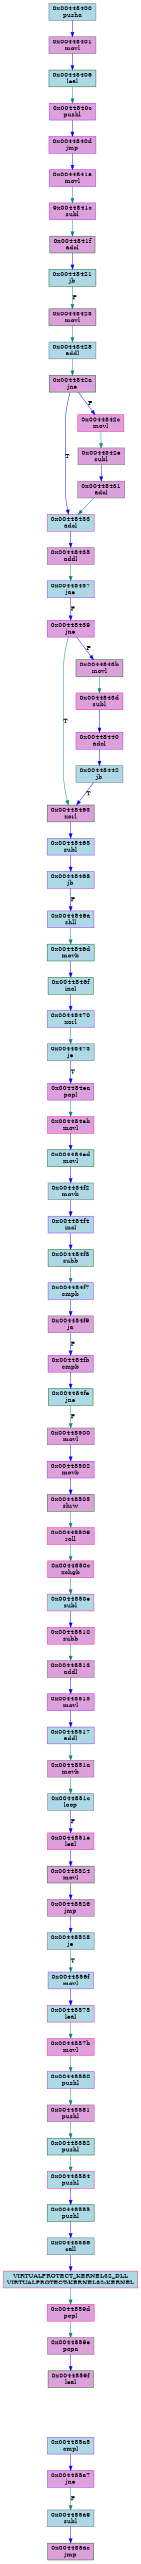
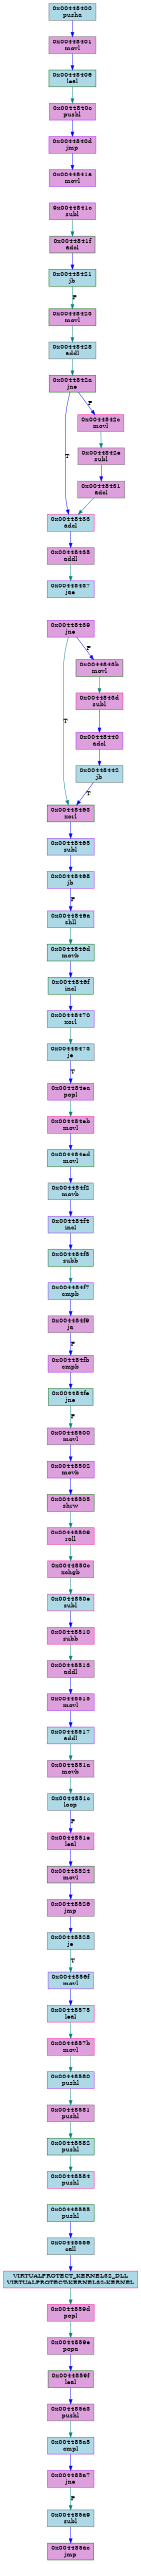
(72, 192) -> none
(71, 607) -> none
(71, 2194) -> none
none -> (71, 2412)
